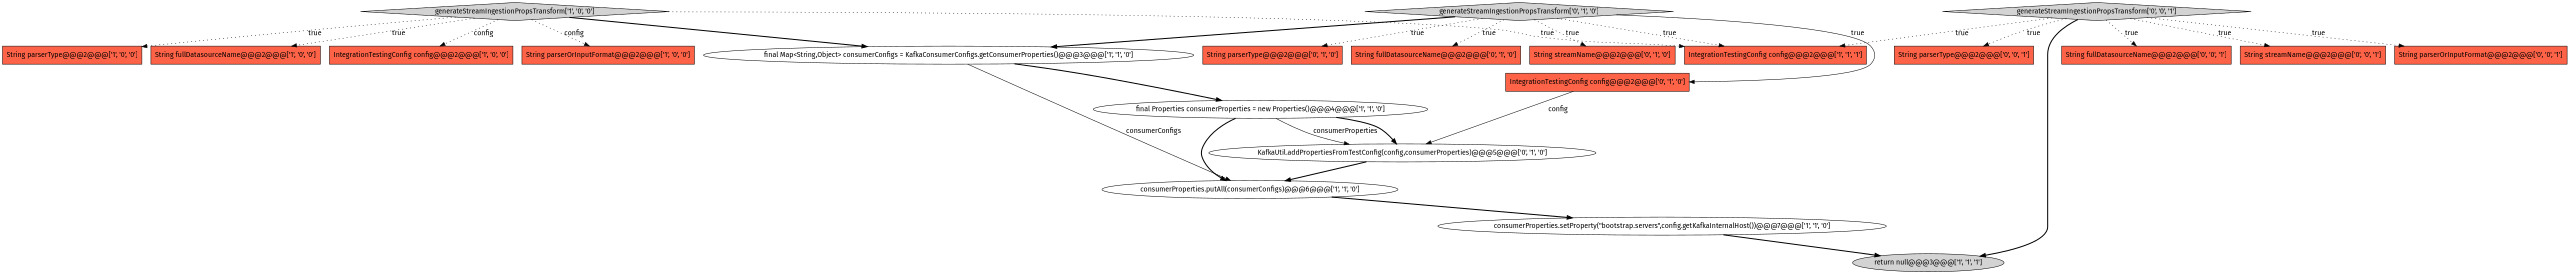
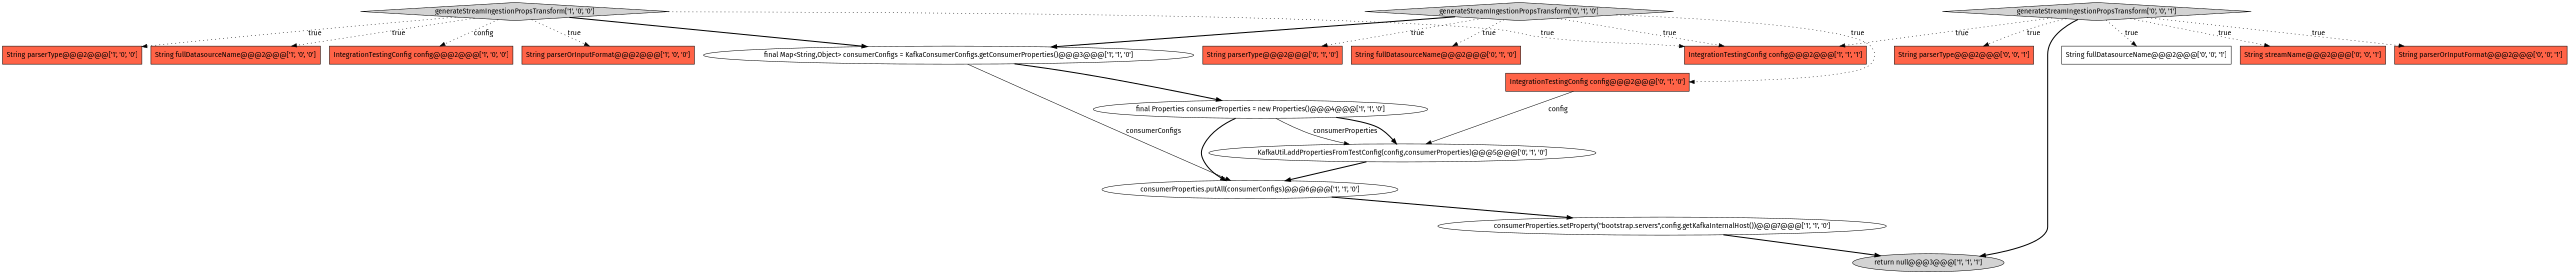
(574, 33) -> (574, 33)
(1843, 35) -> (1843, 35)
(1602, 55) -> none
(2146, 55) -> (2146, 55)
